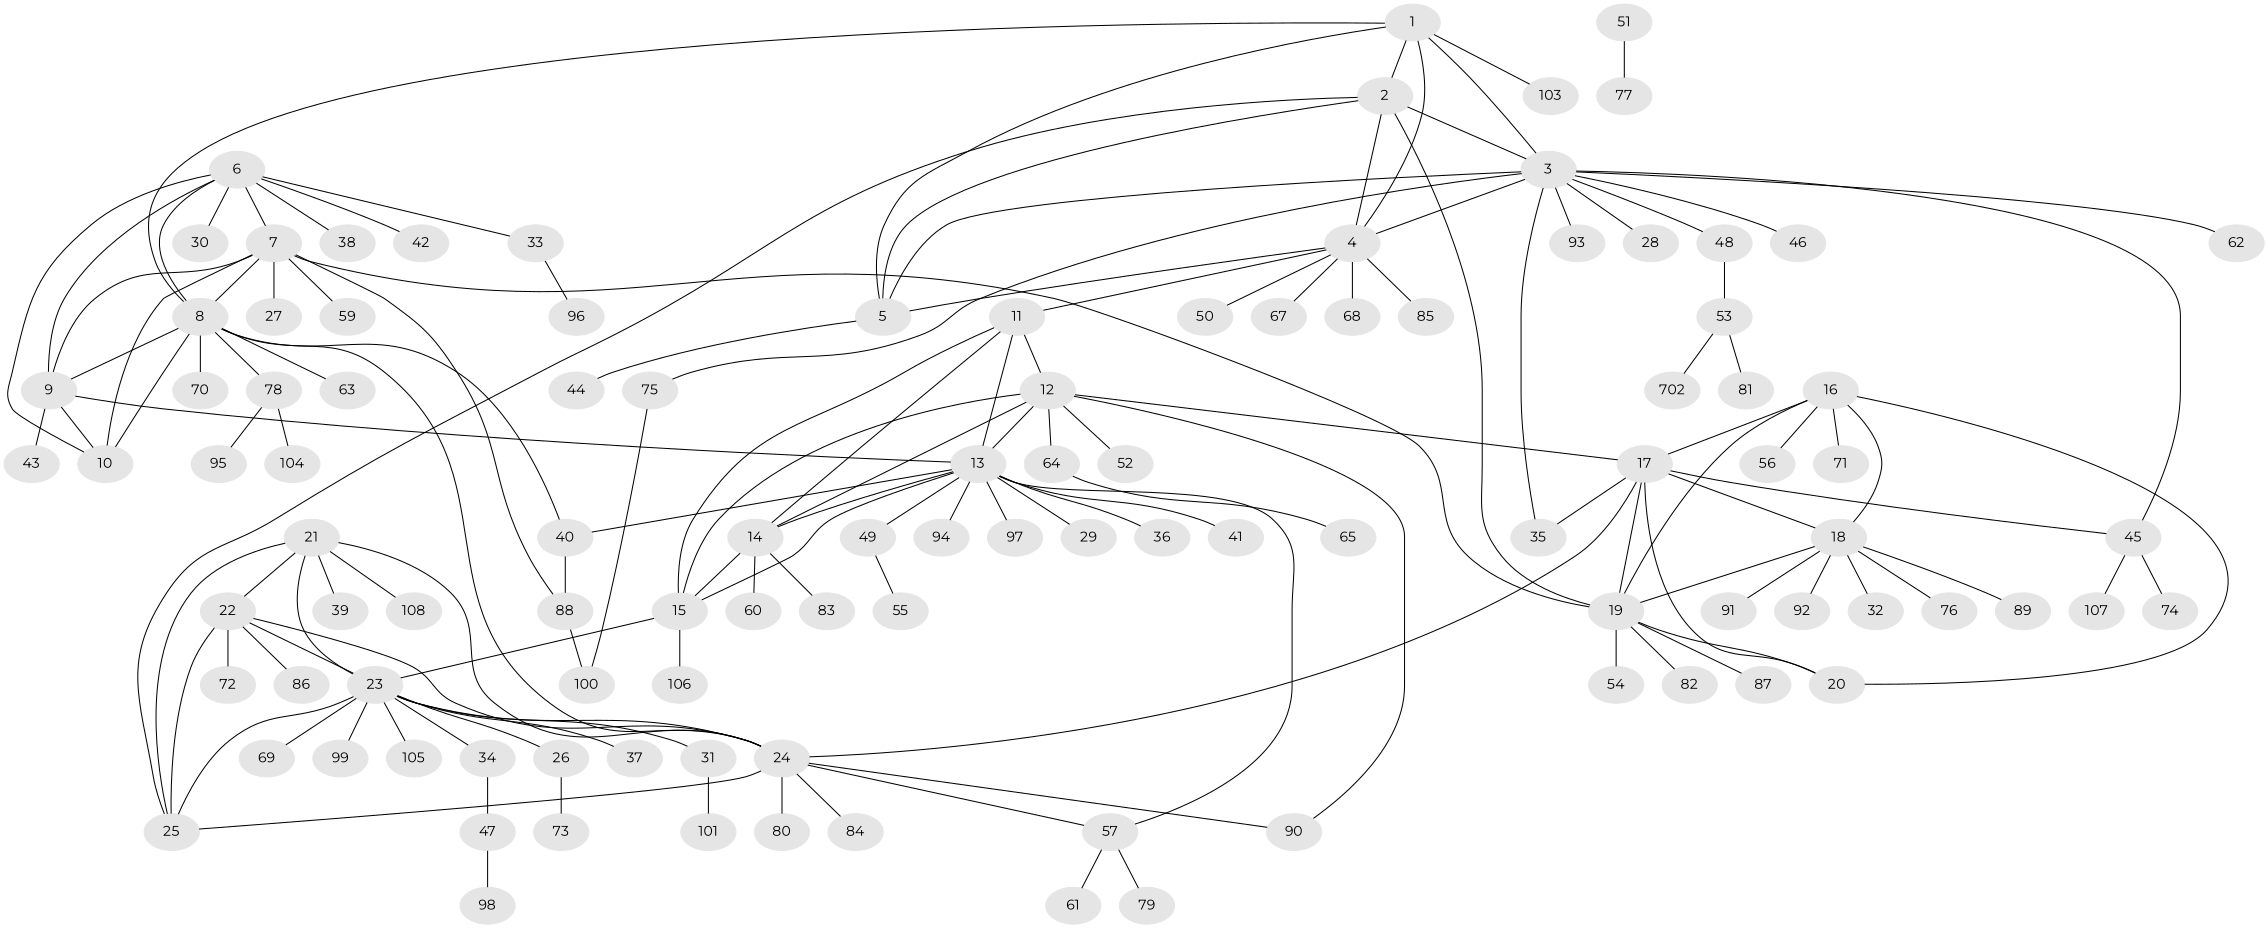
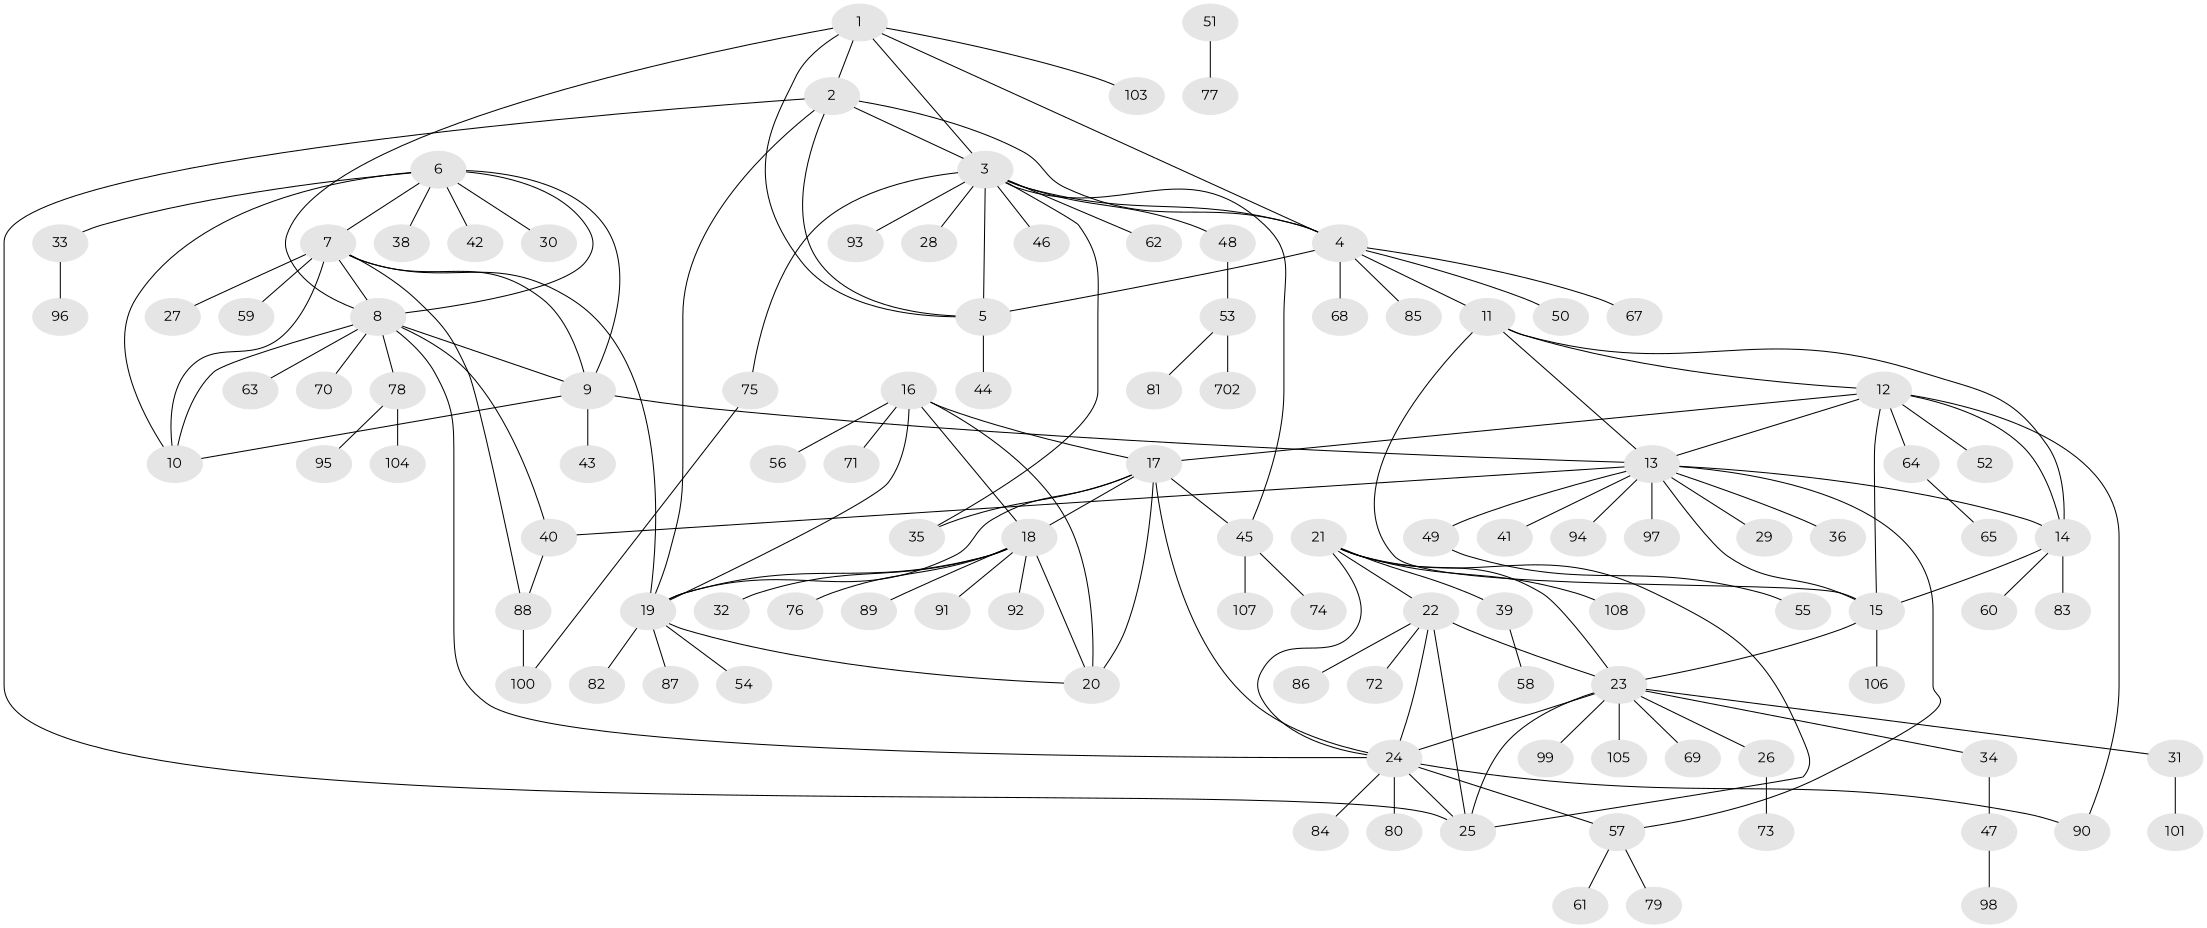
none -> (1061, 611)
none -> (1526, 685)
(635, 758) -> none
